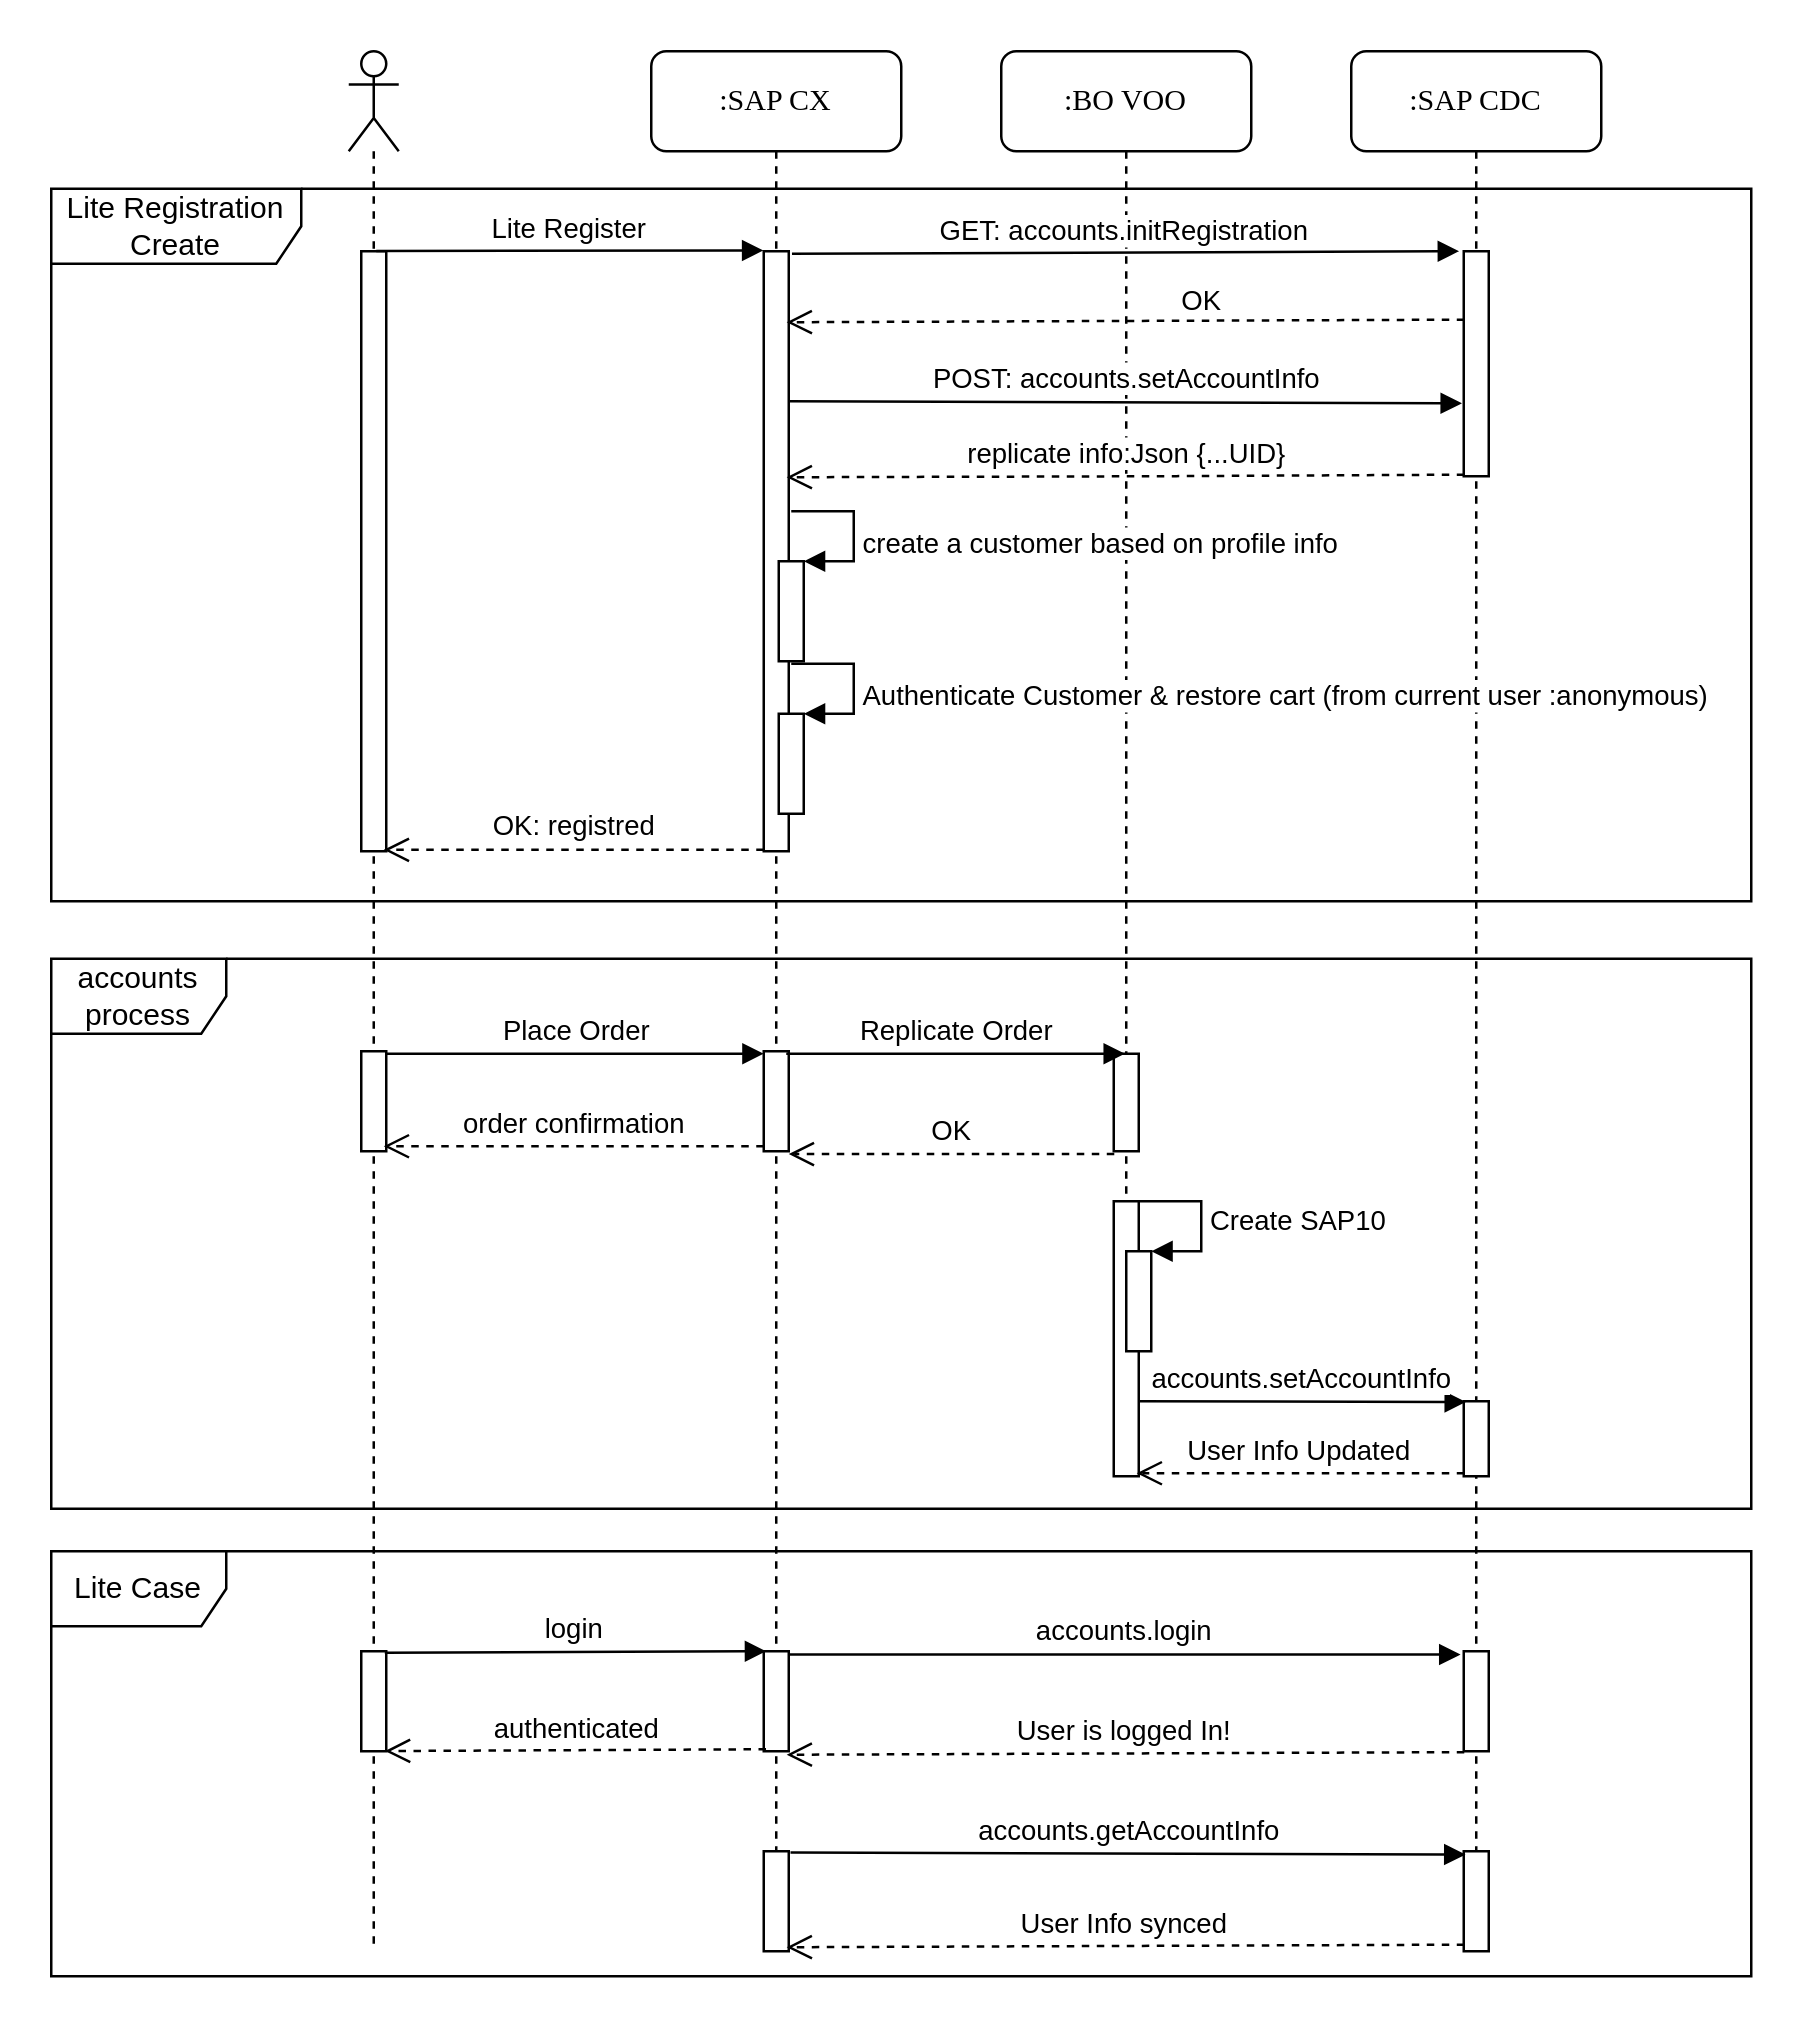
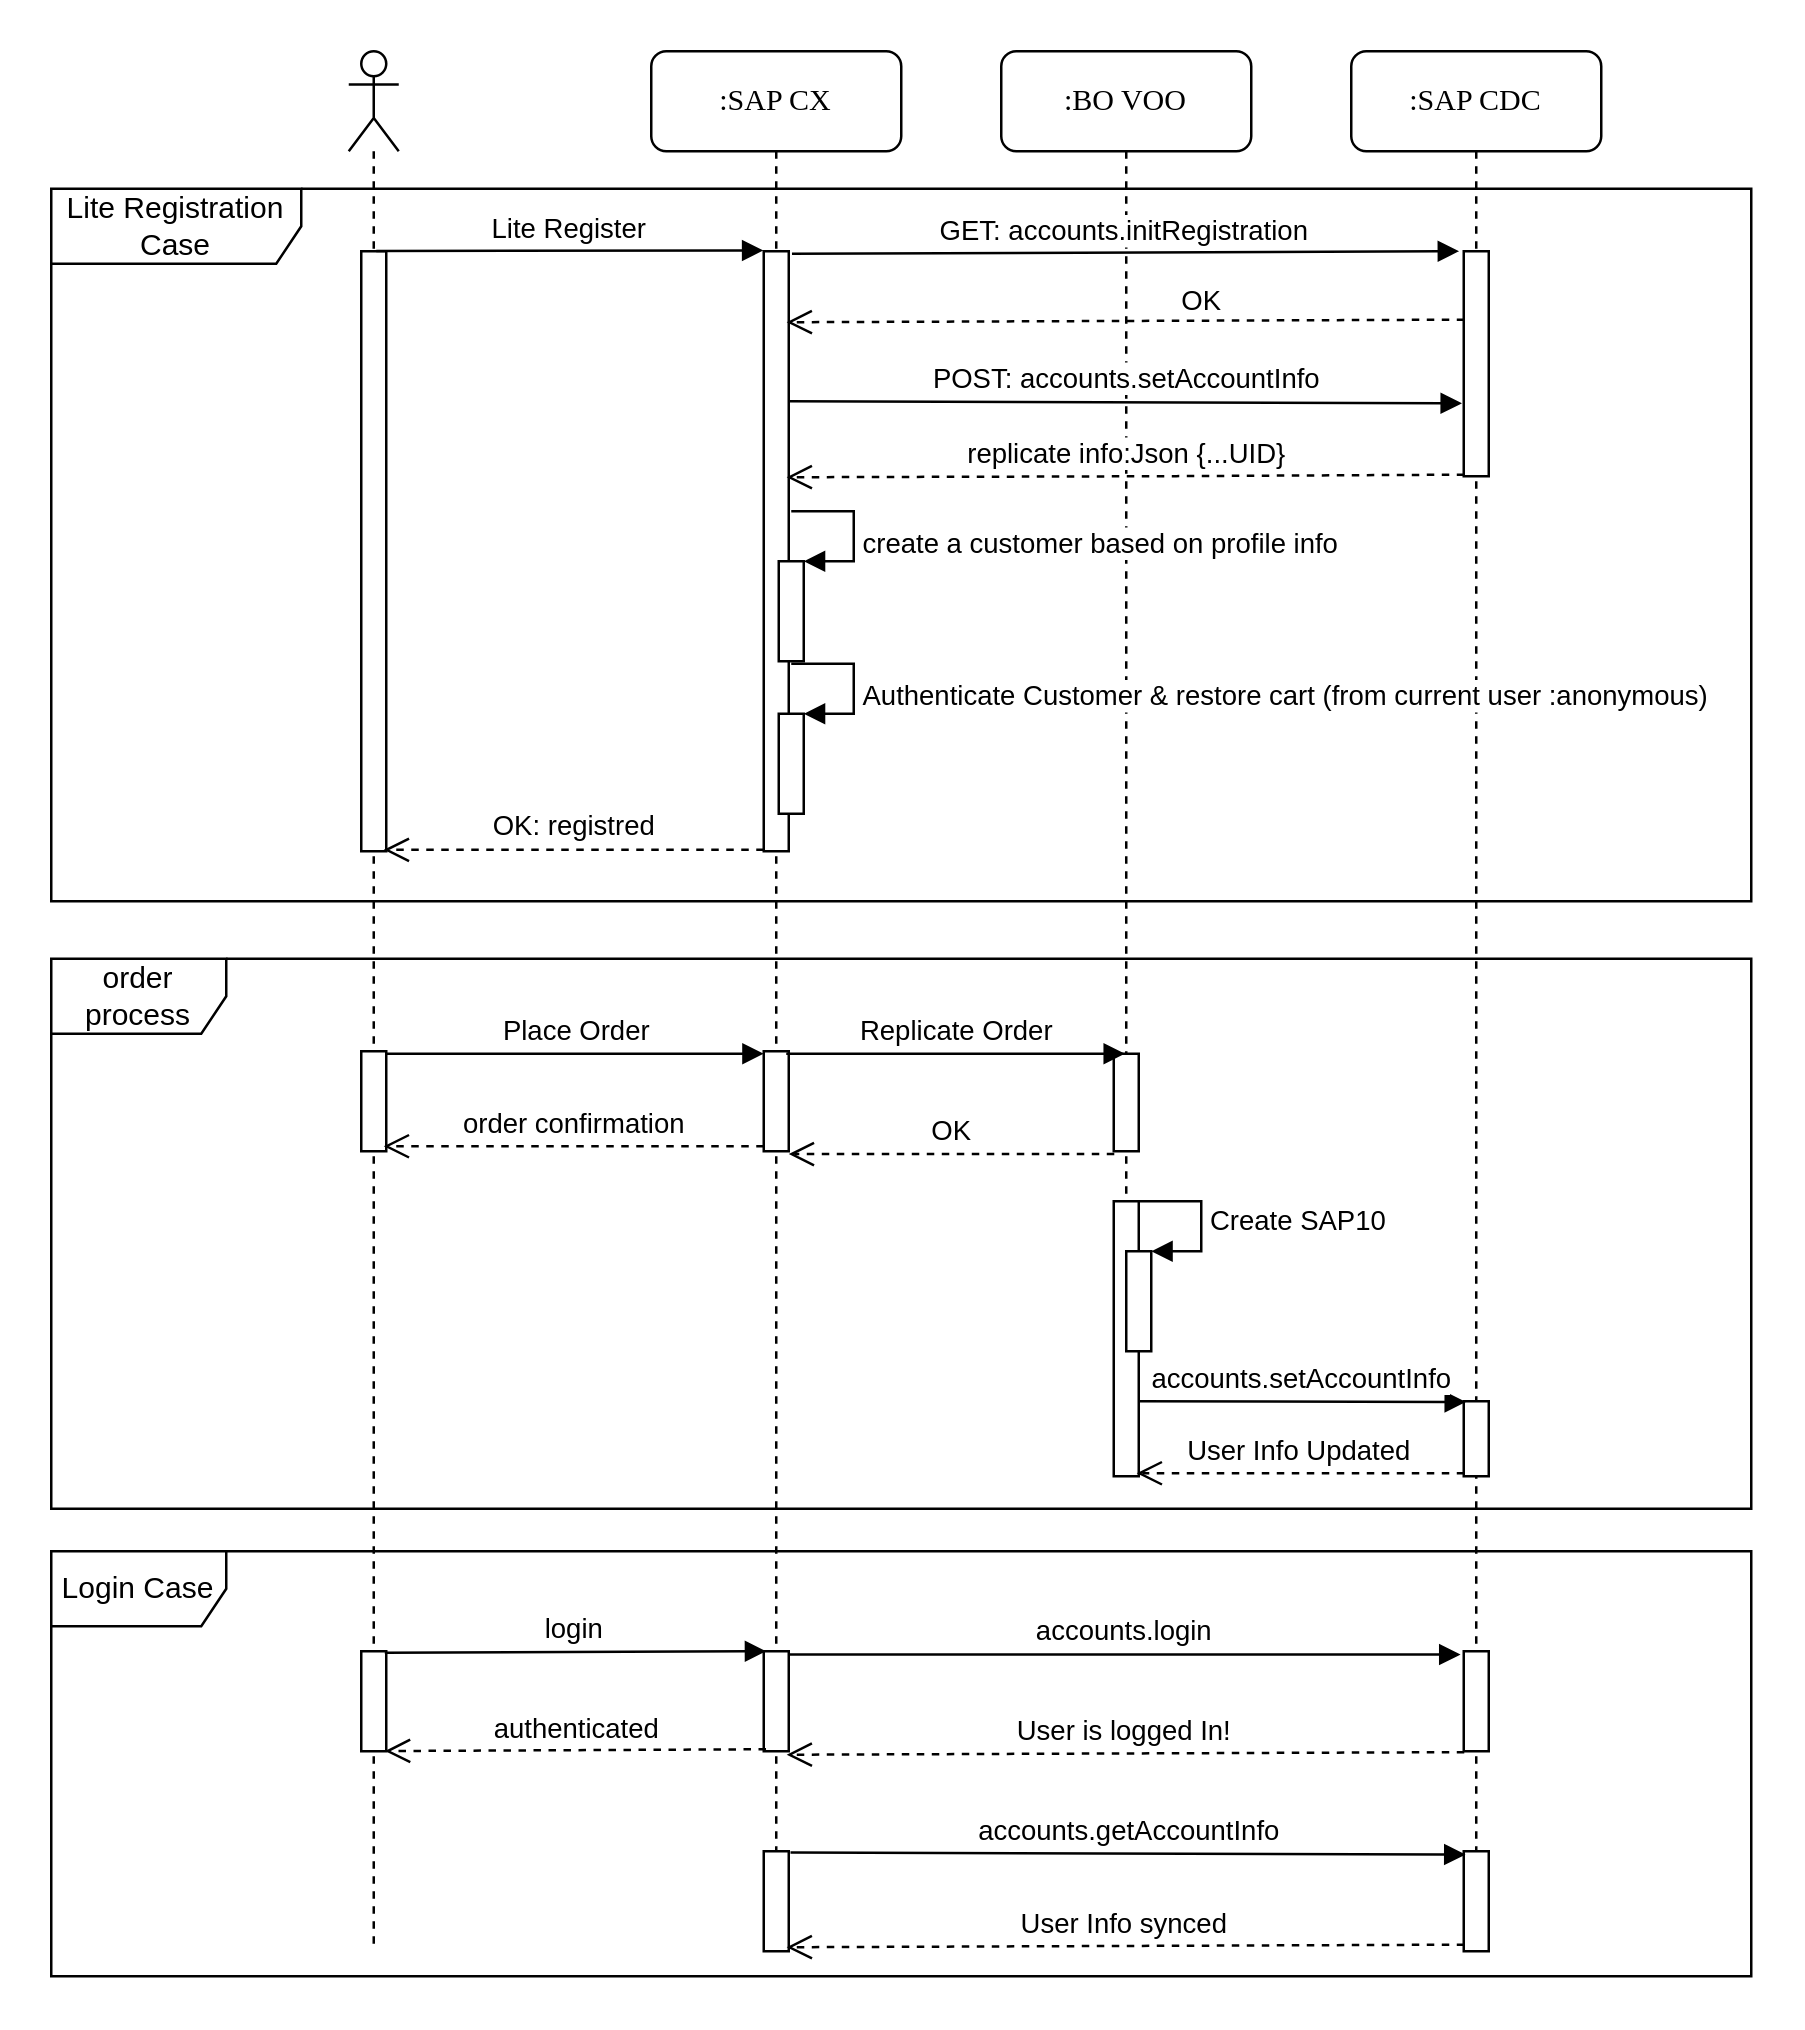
(176, 226) -> (176, 226)
(139, 996) -> (139, 996)
(139, 1589) -> (139, 1589)
